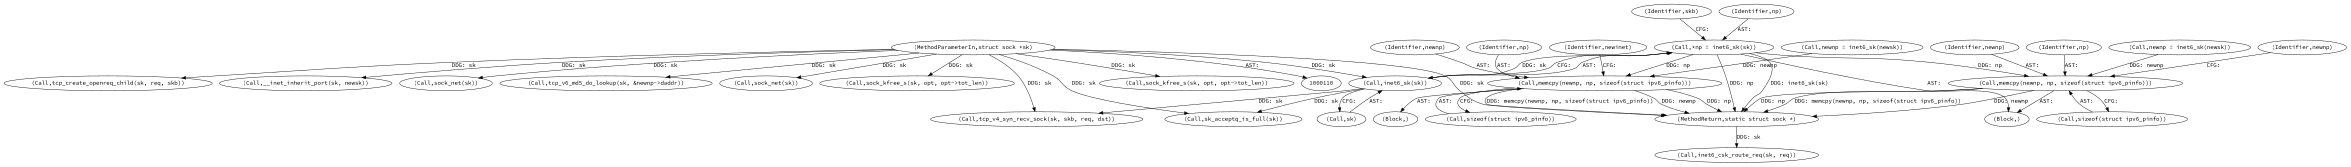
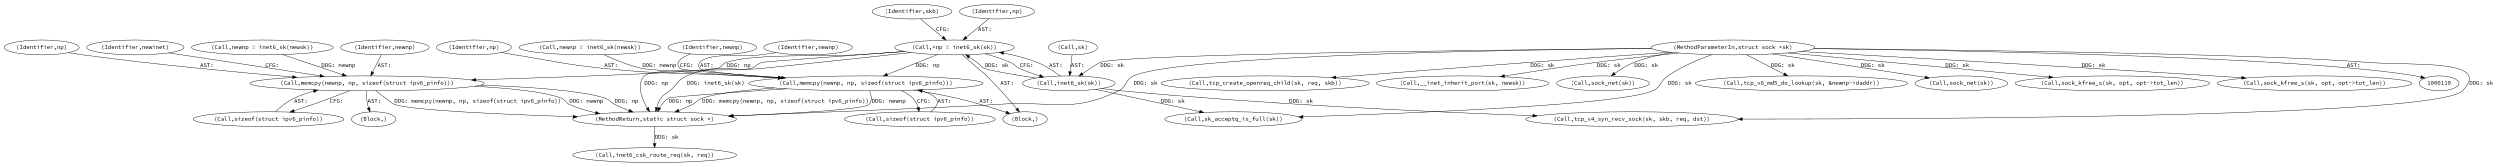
(1348, 94) -> none
